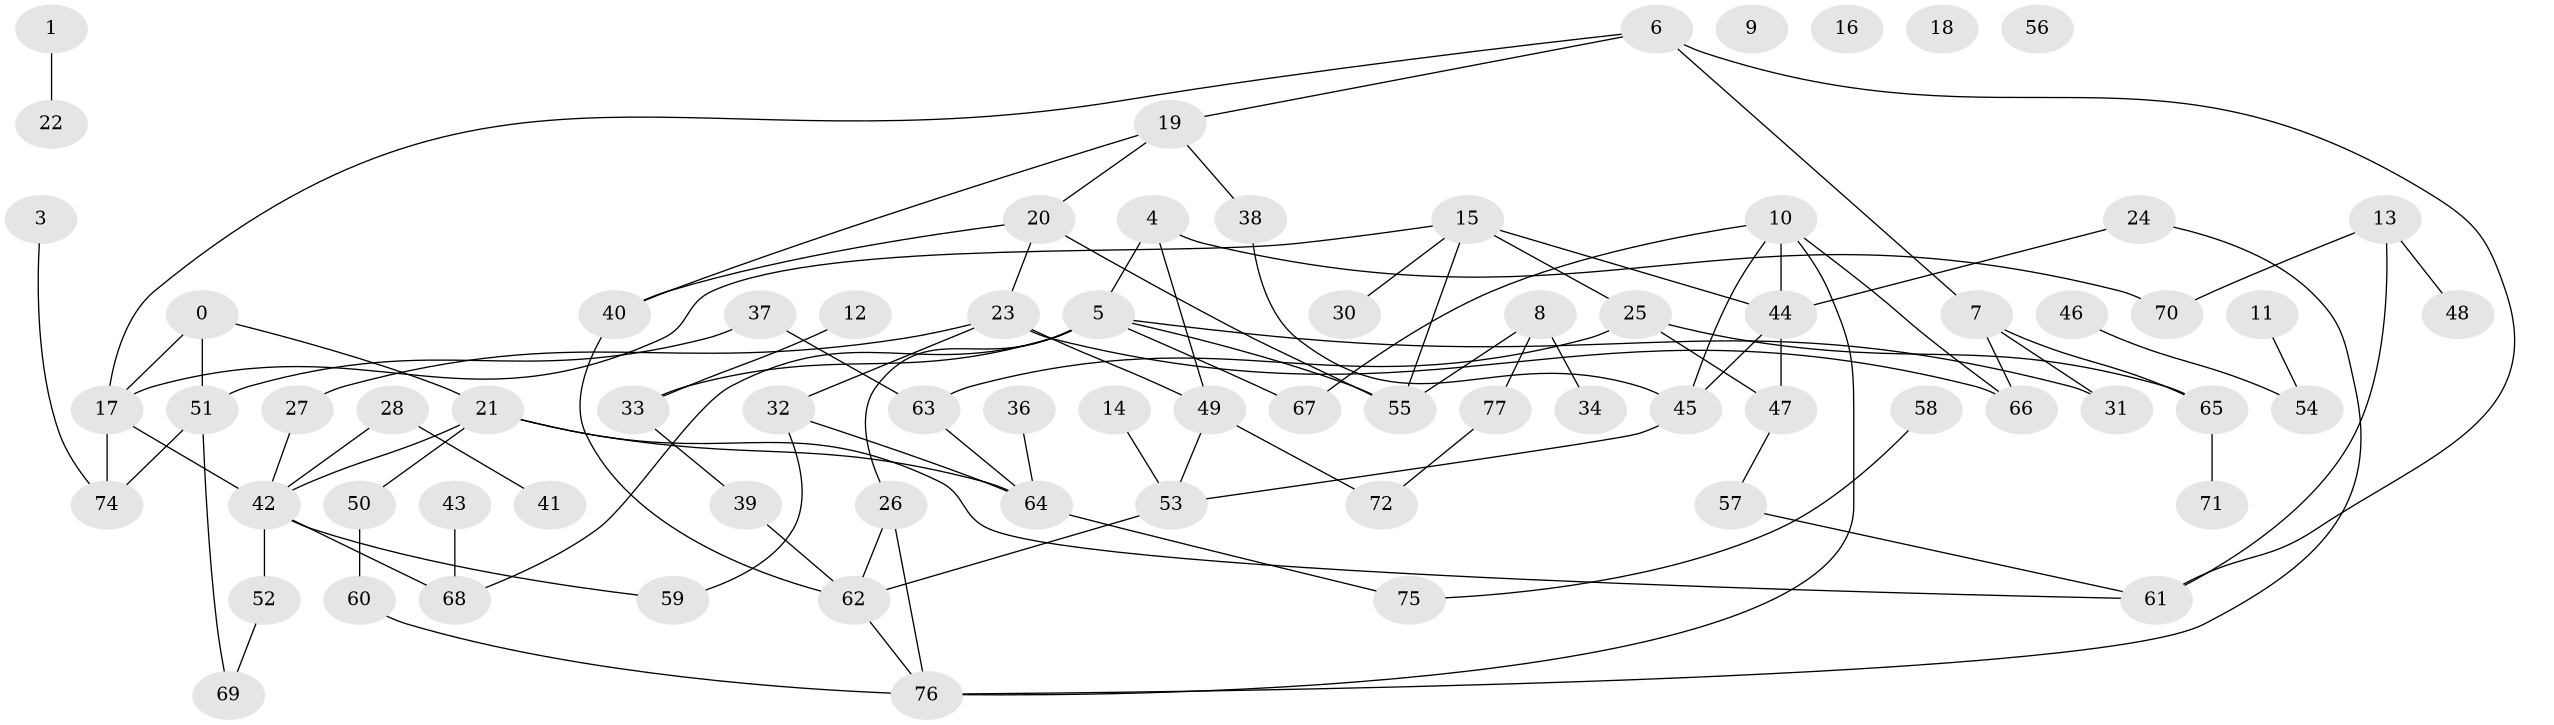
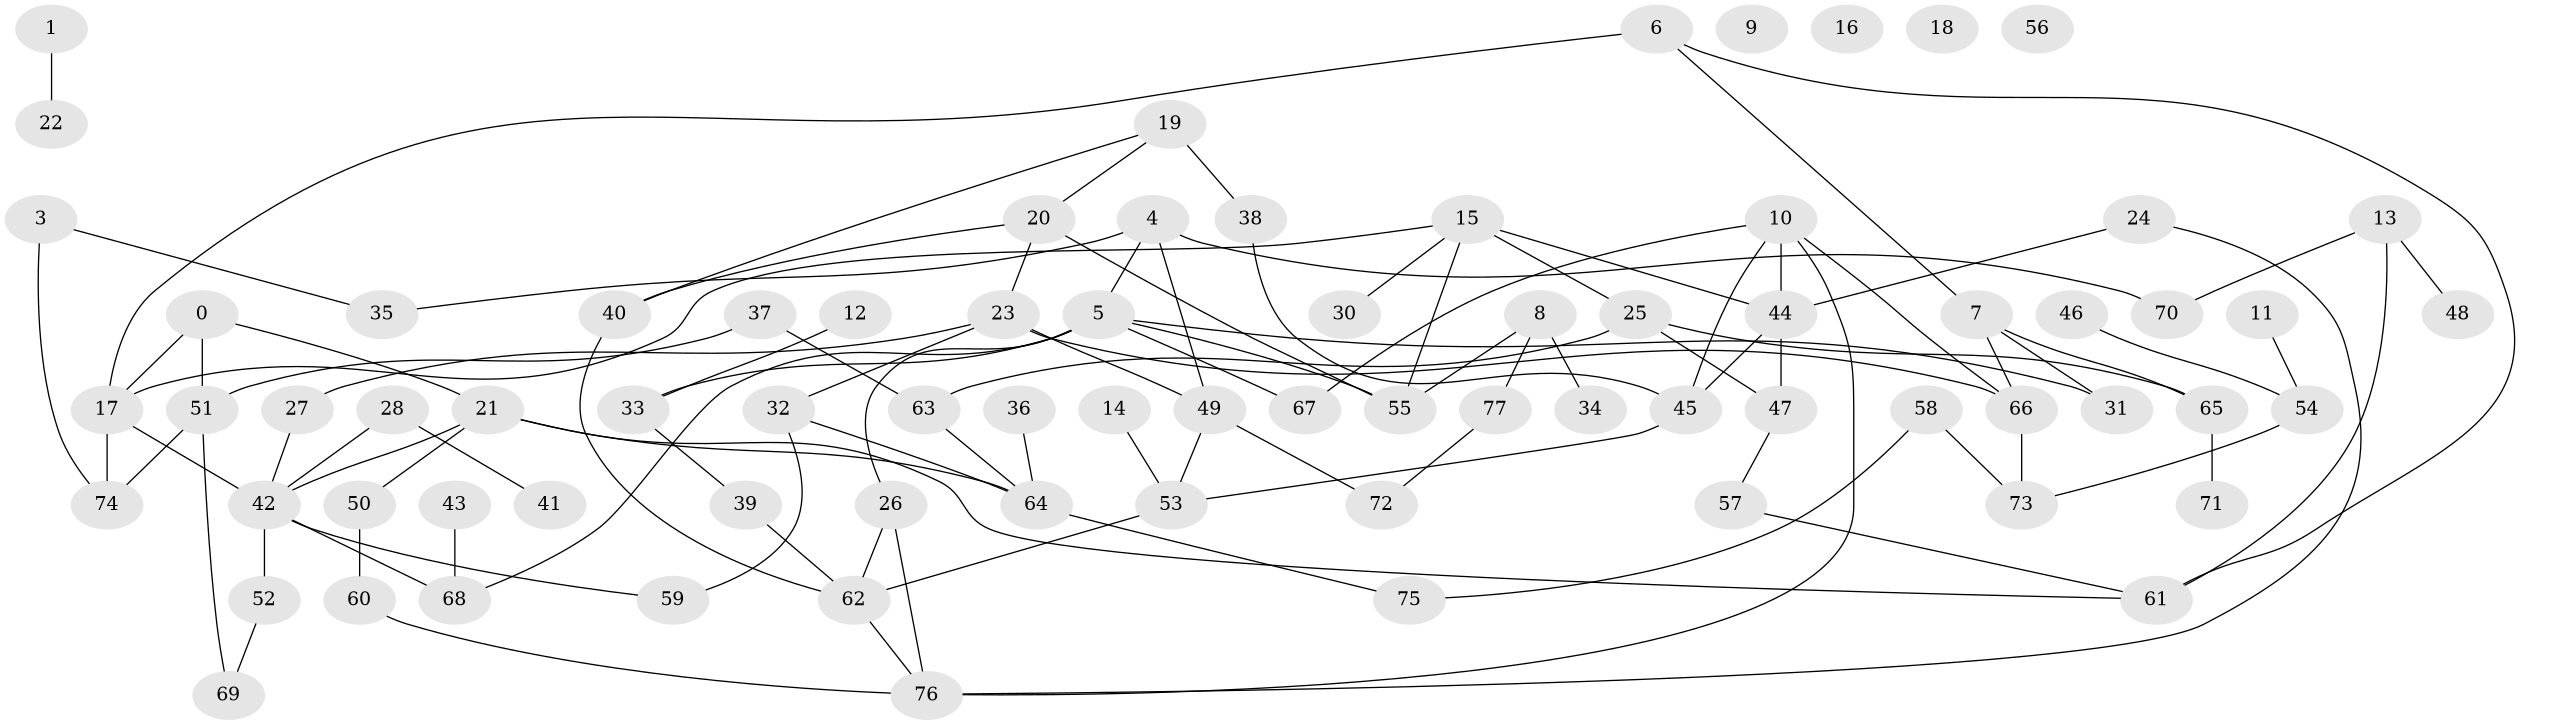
(1414, 77) -> none
none -> (382, 315)
none -> (2022, 505)
